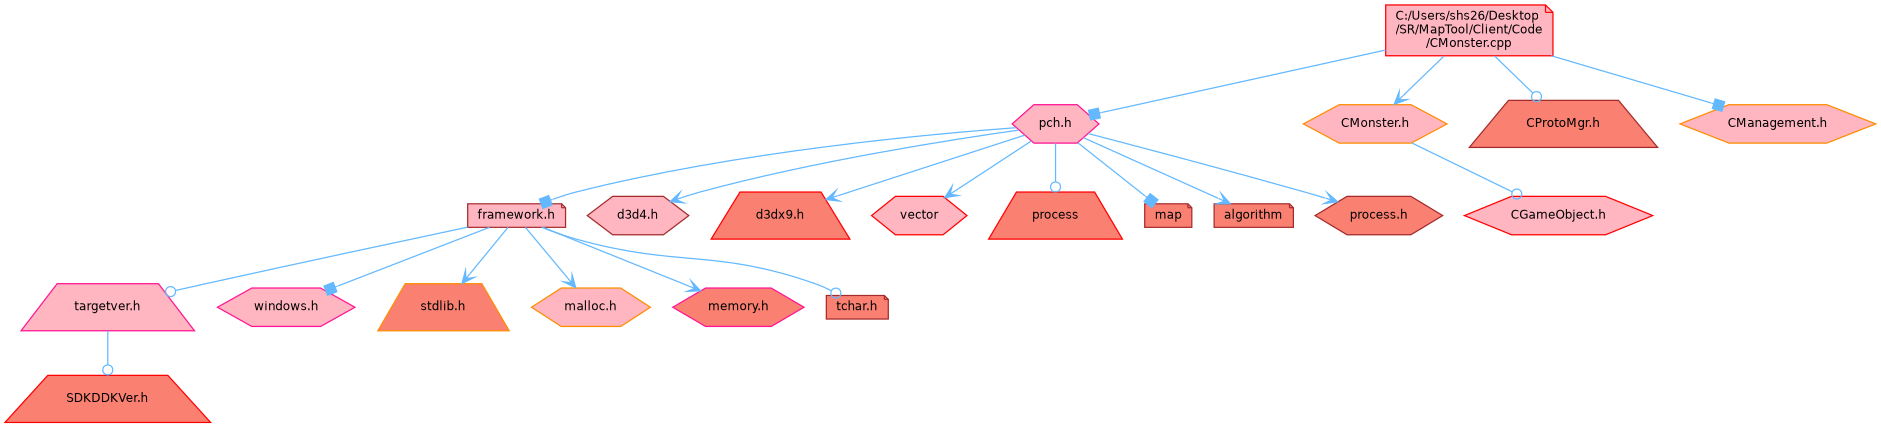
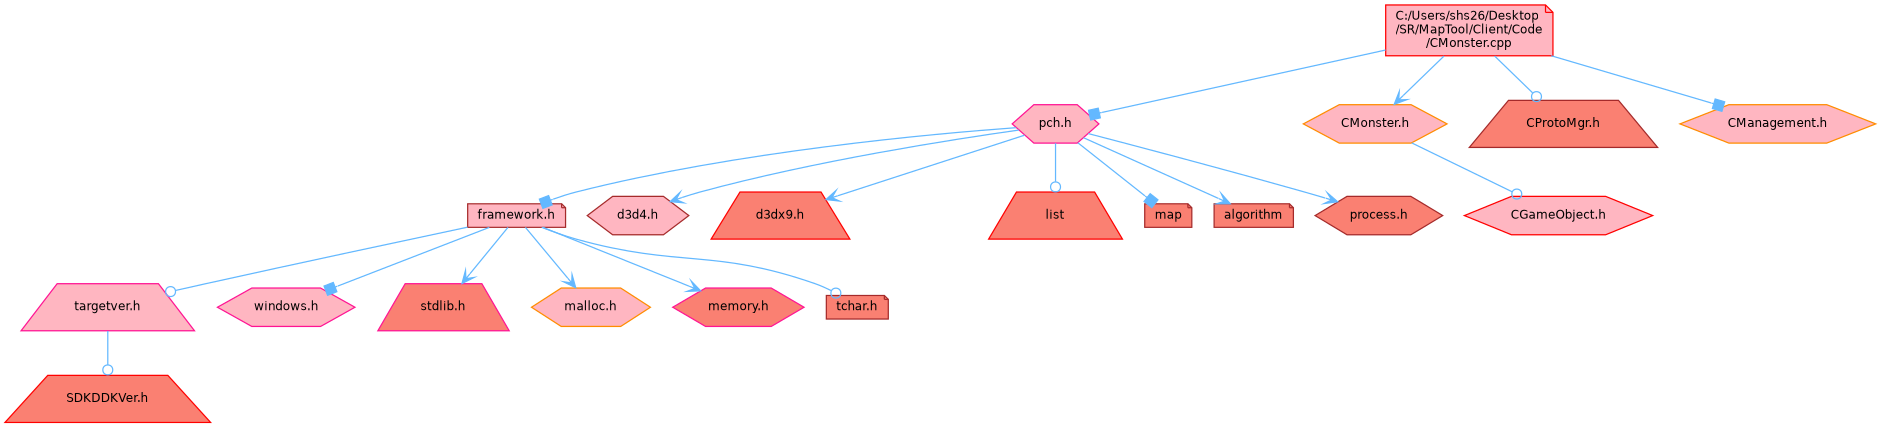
(919, 216) -> none
(1056, 216) -> (1056, 216)
(444, 307) -> (444, 307)
